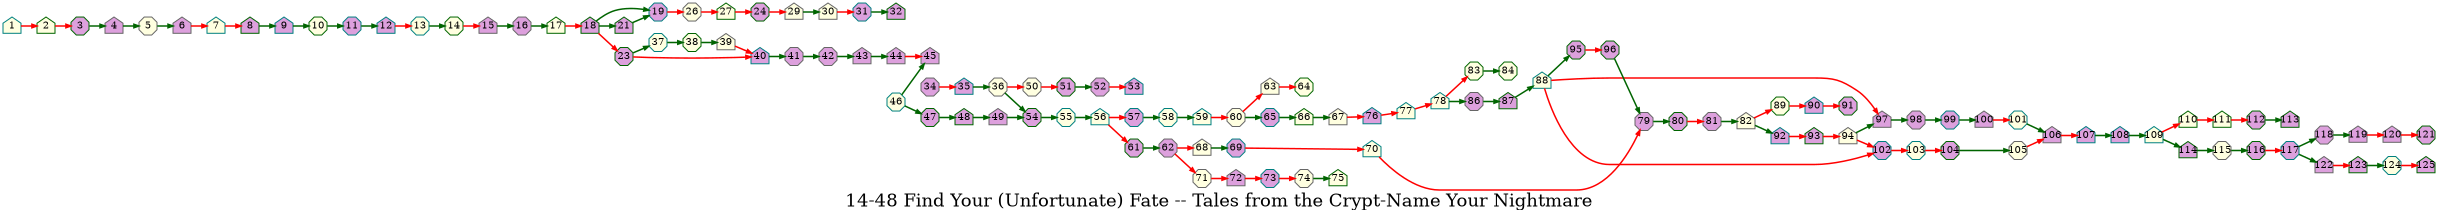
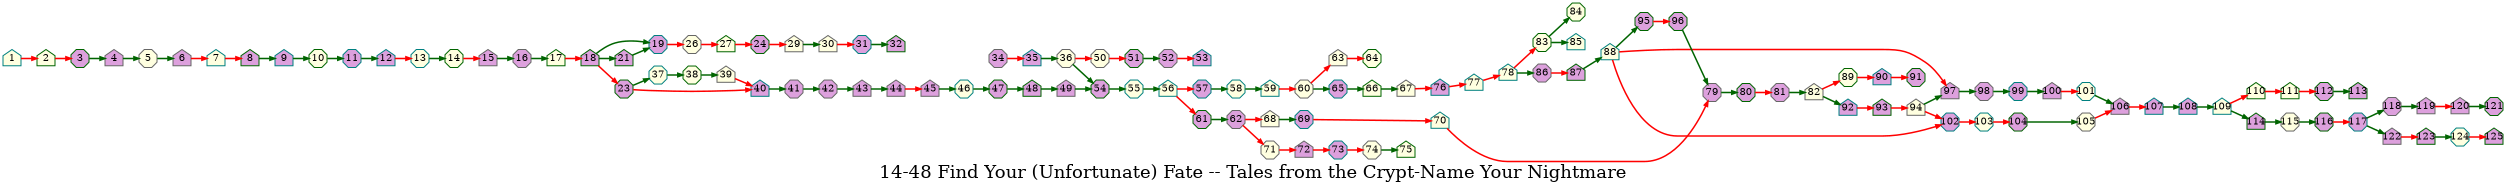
none -> (1576, 42)
(911, 81) -> (944, 89)
(1489, 102) -> (1557, 73)
(2406, 135) -> (2474, 106)
